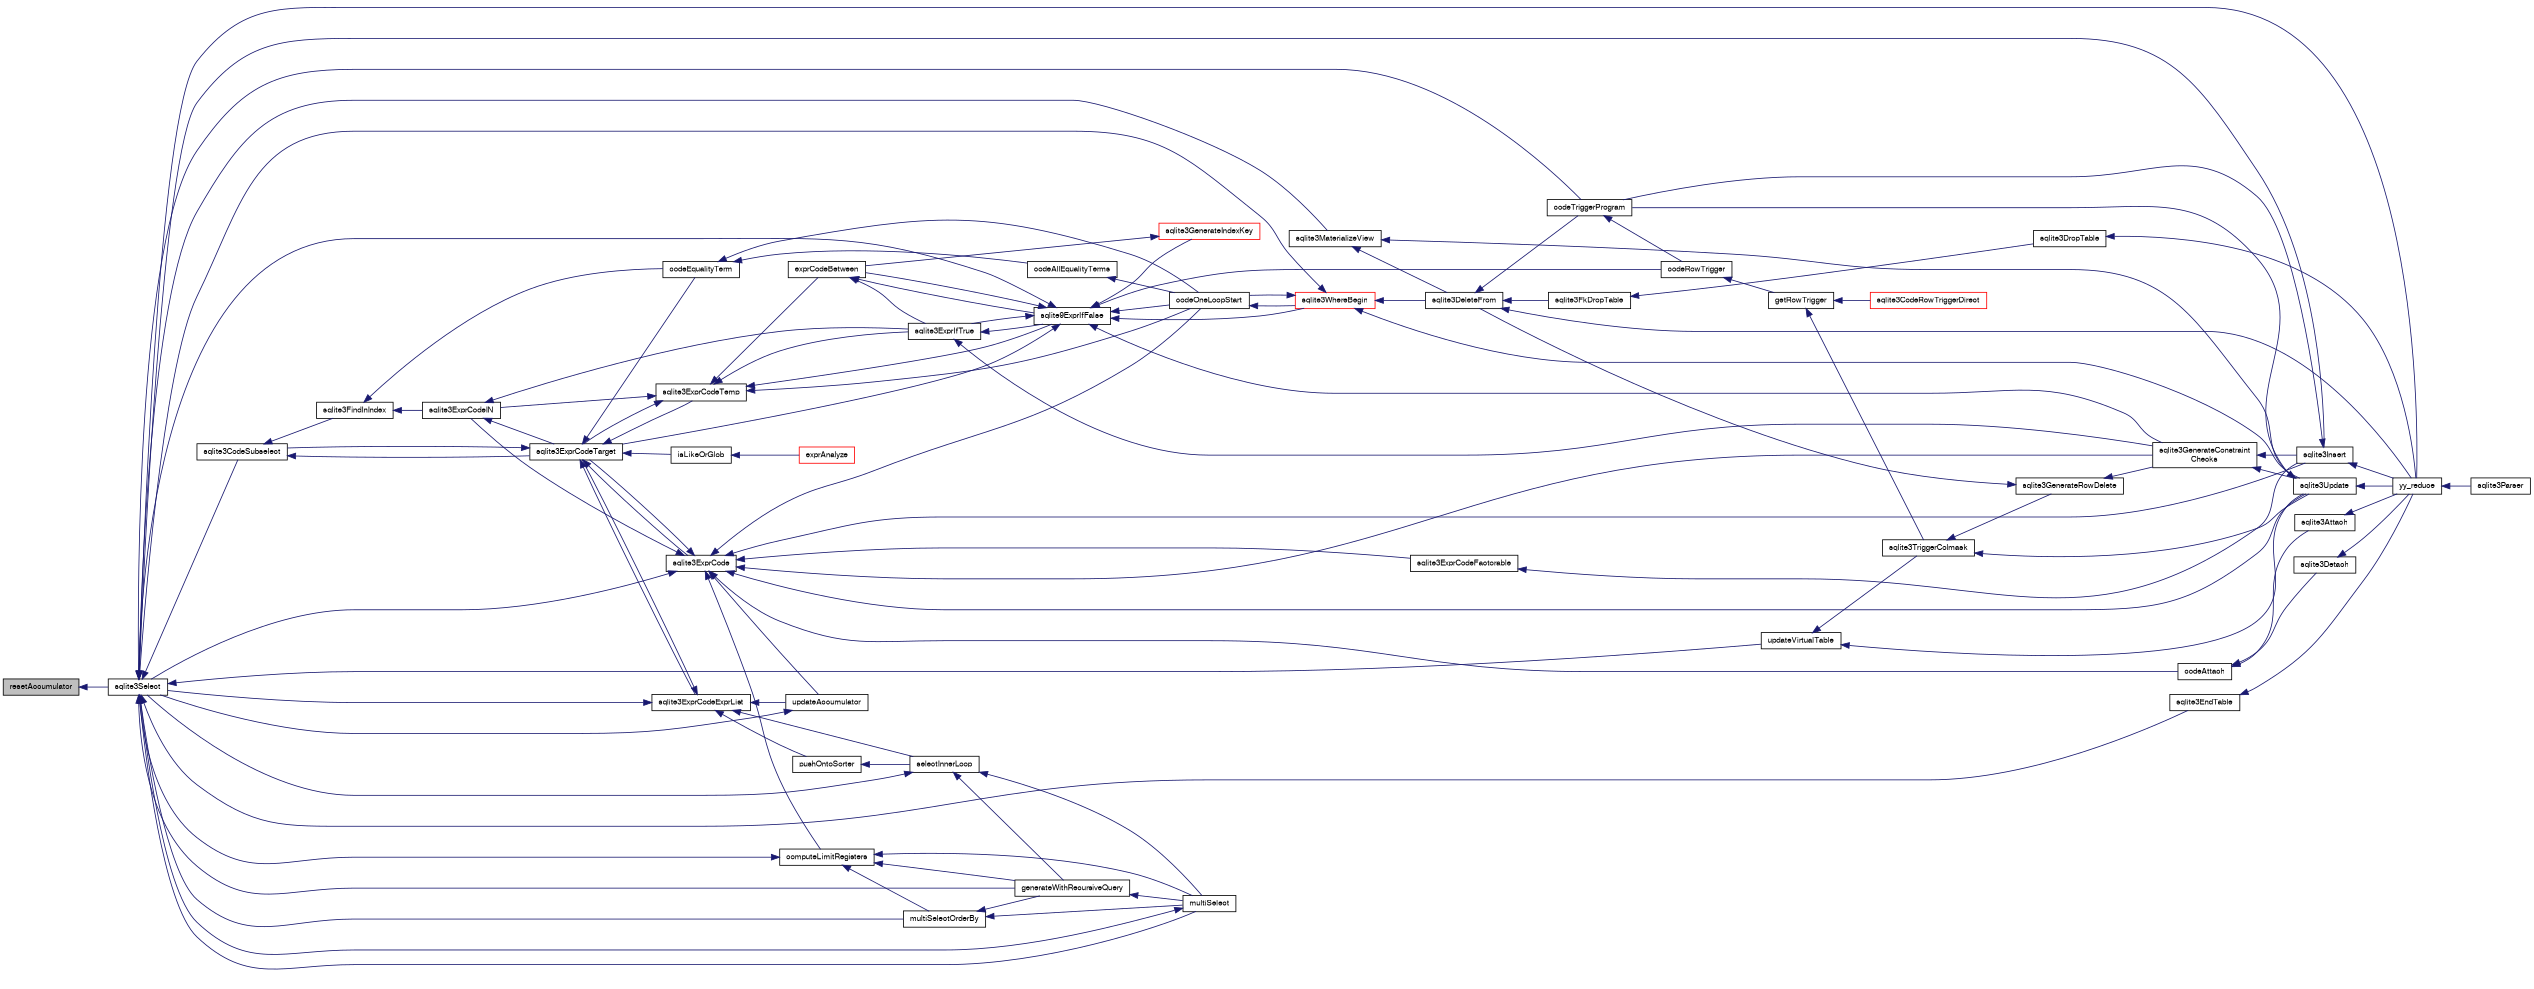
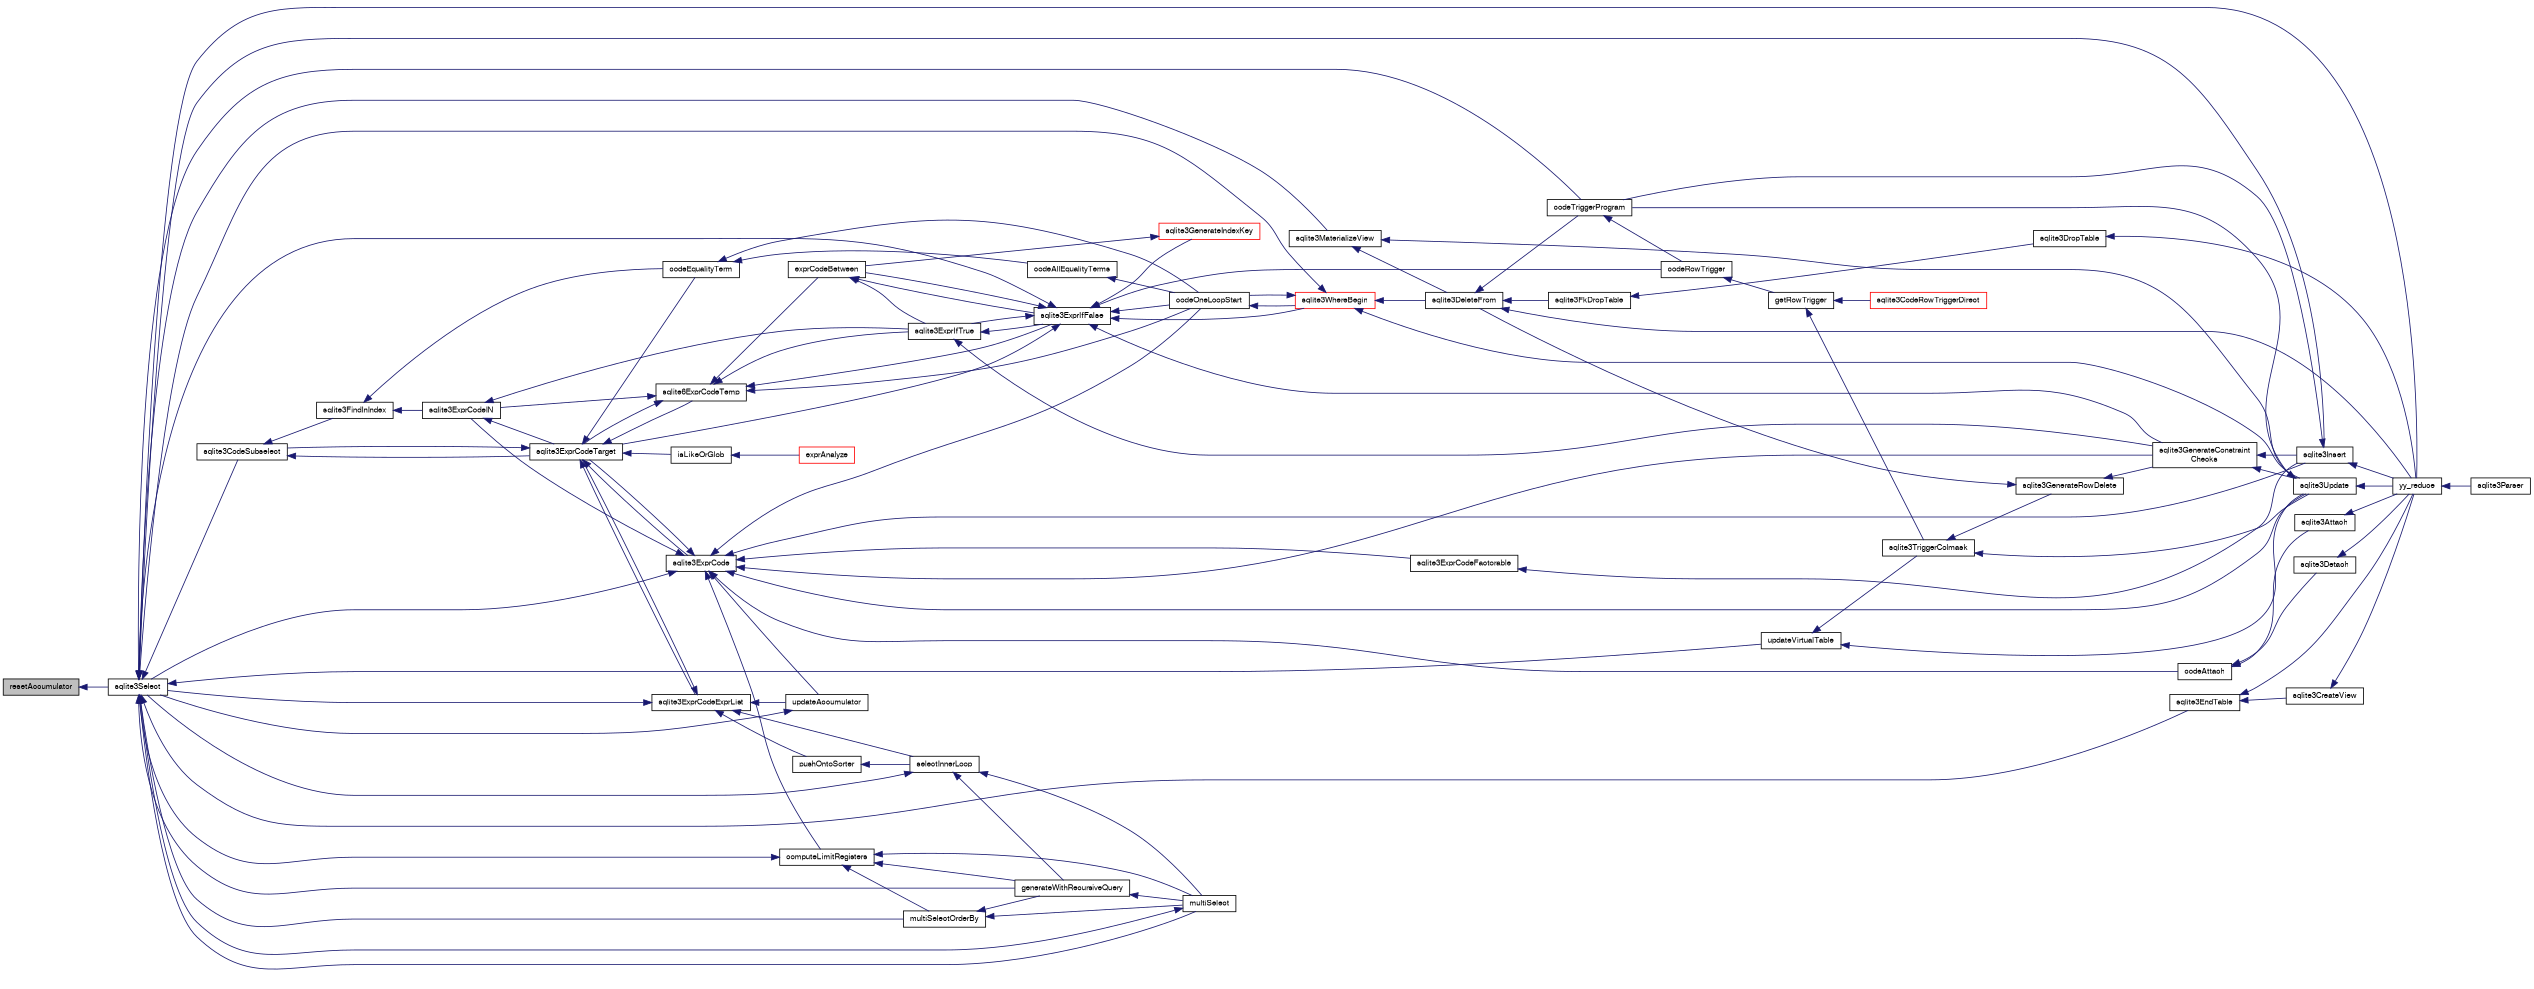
(1072, 316) -> (1072, 316)
(701, 392) -> (701, 392)
none -> (2325, 696)
